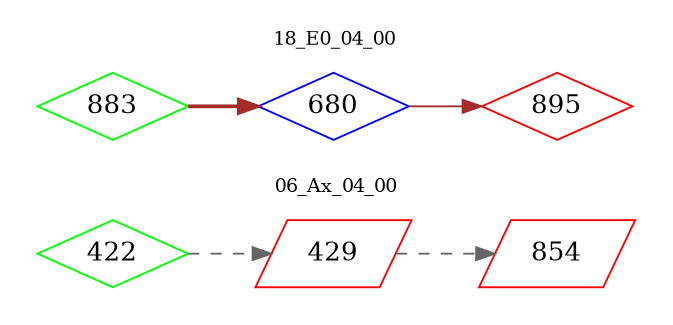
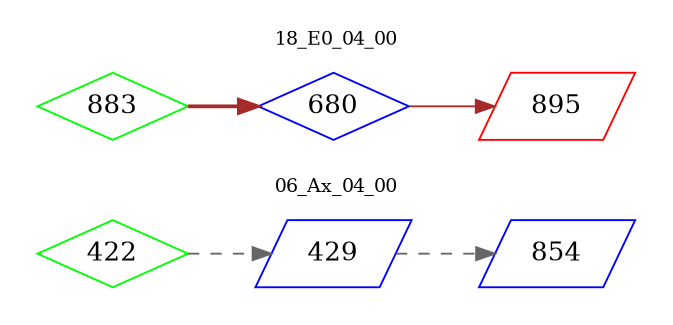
(557, 106) -> (557, 106)
(334, 254) -> (334, 254)
(557, 254) -> (557, 254)
